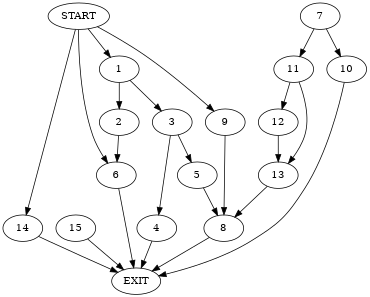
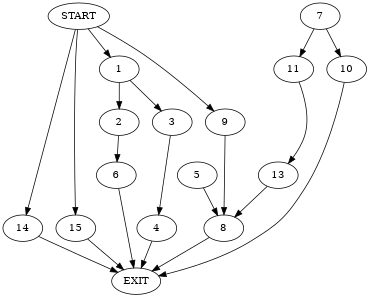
(83, 95) -> (75, 118)
(278, 122) -> none
(183, 145) -> none
